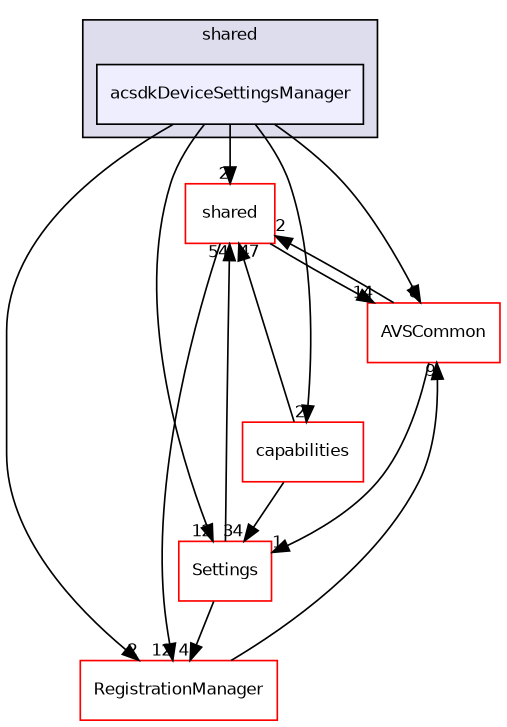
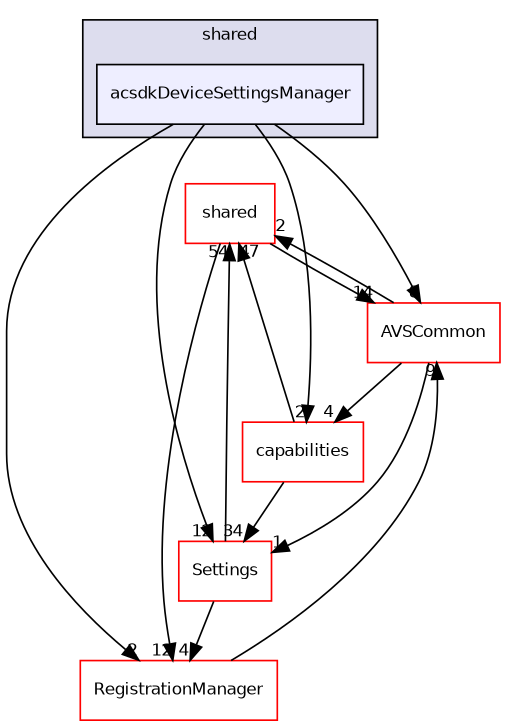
(230, 148) -> none
none -> (374, 387)
